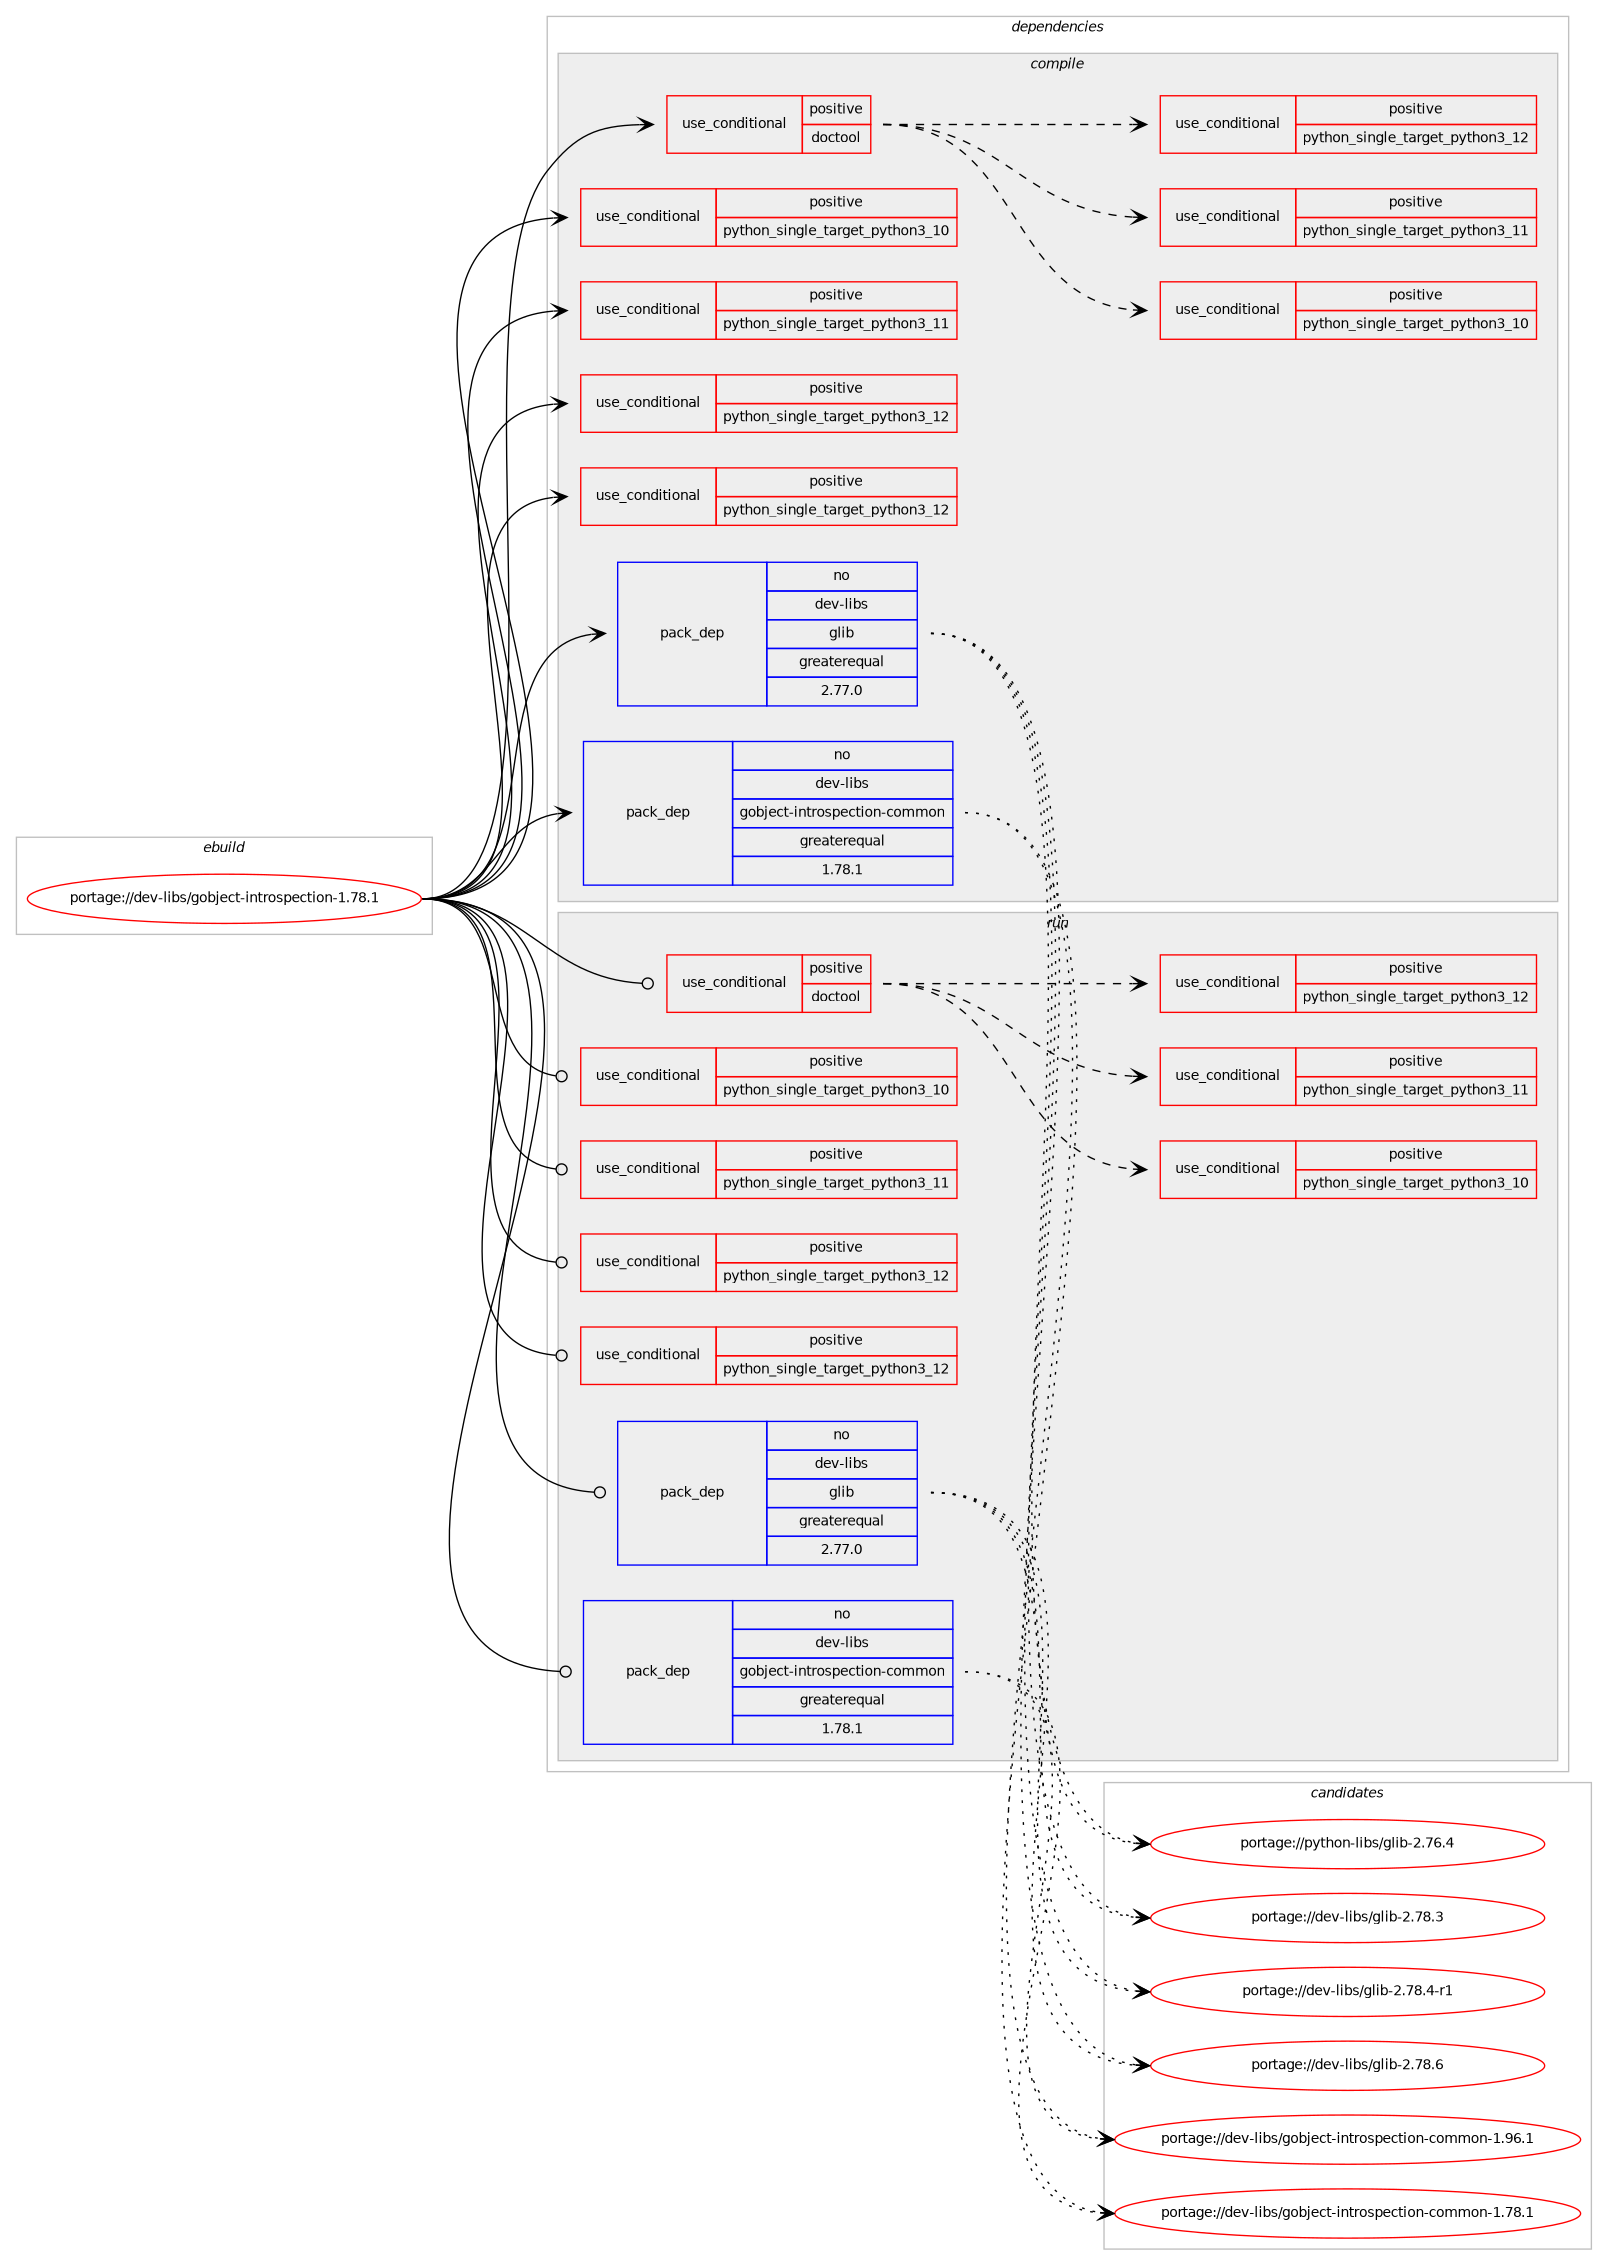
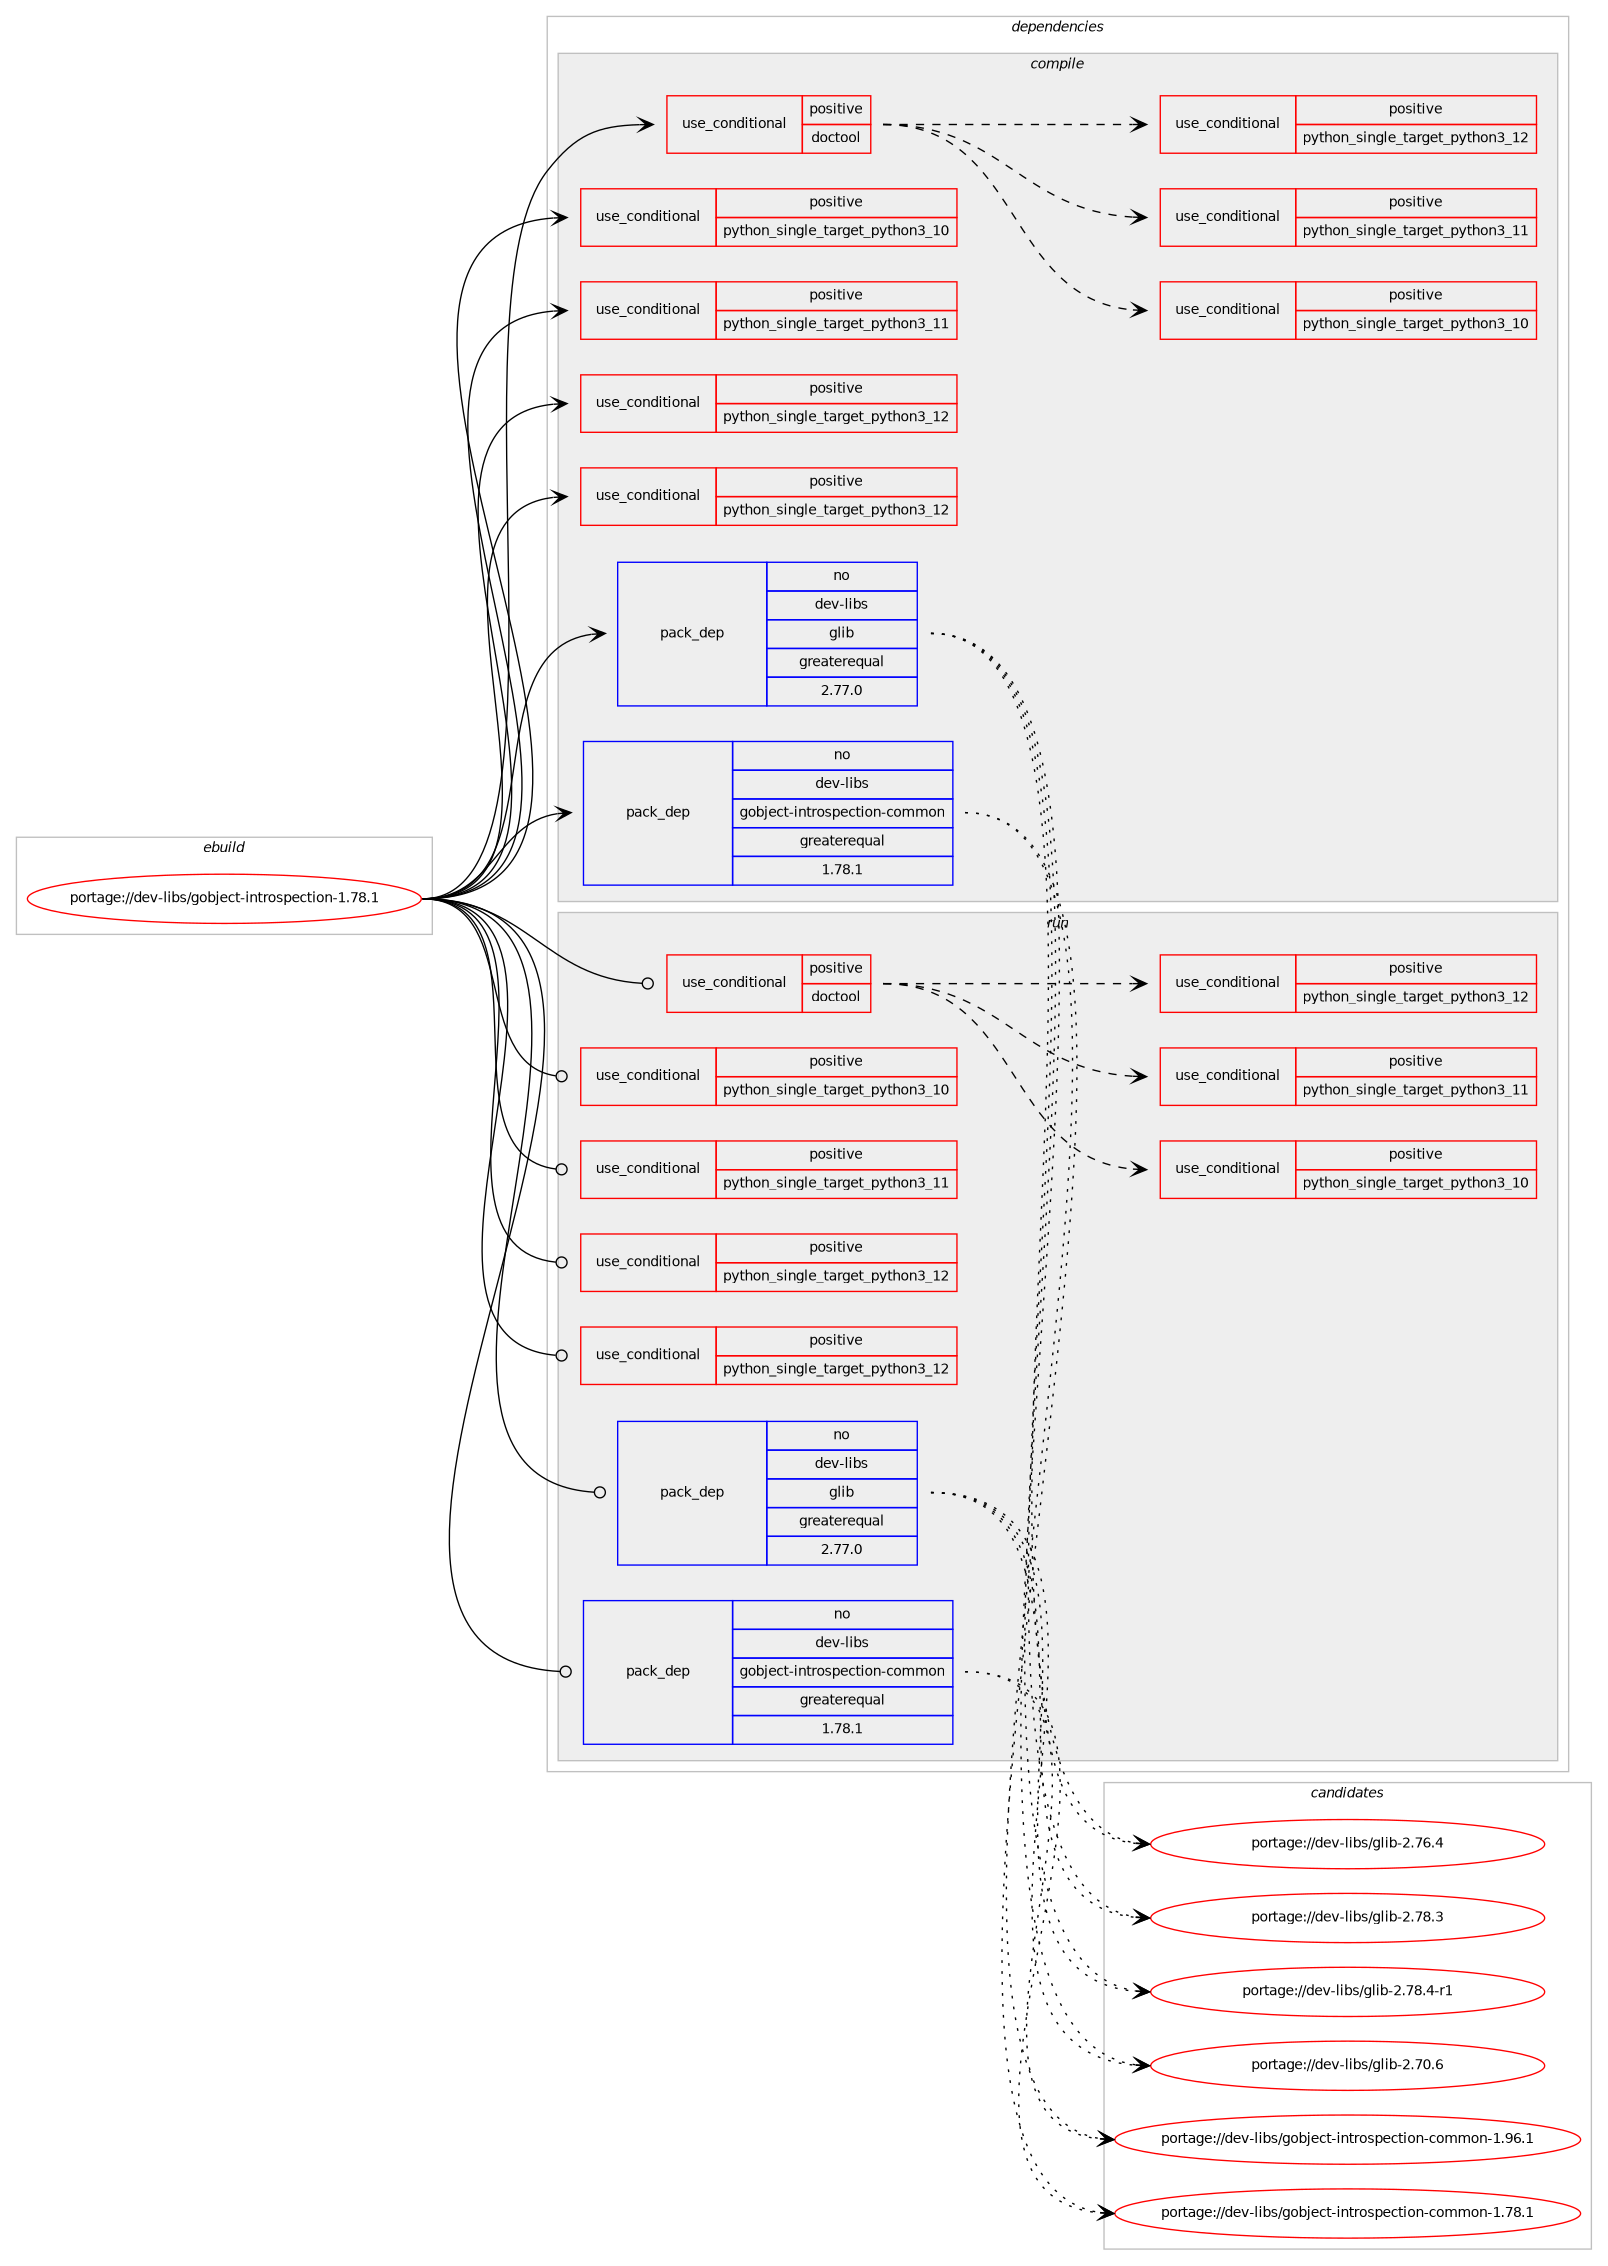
(1348, 1844) -> (1348, 1844)
(1348, 2066) -> (1348, 2066)
